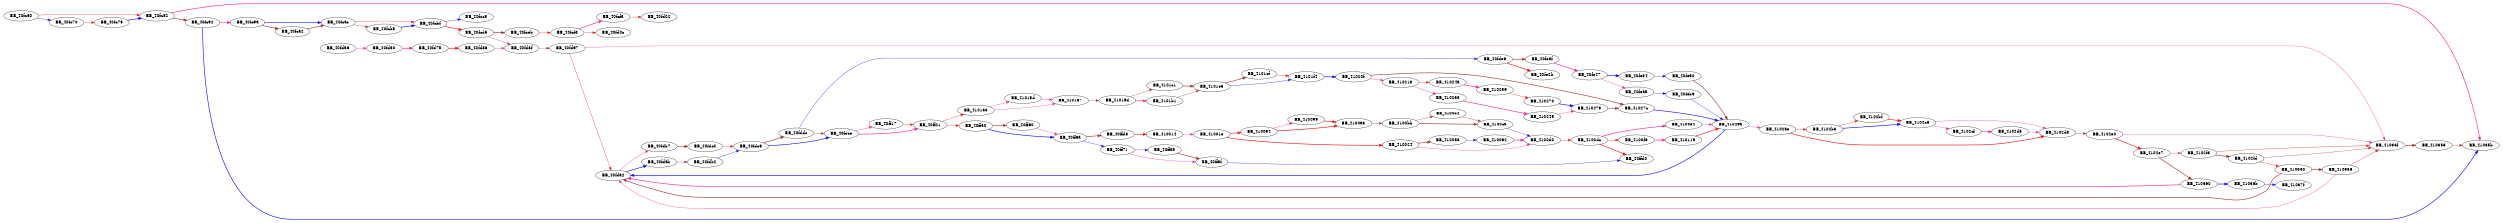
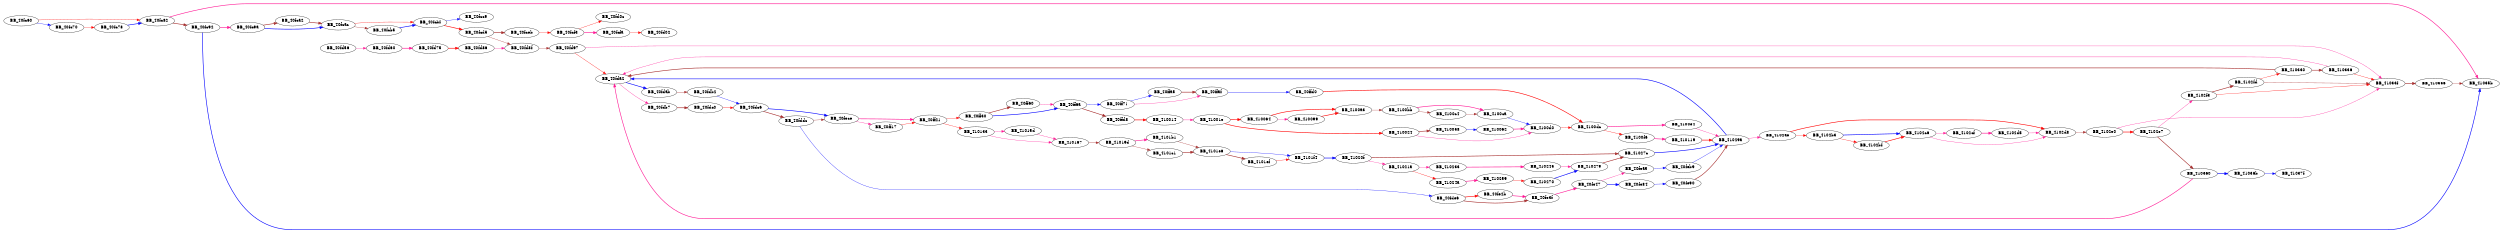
(1447, 124) -> (1449, 105)
(1612, 149) -> (1455, 90)
none -> (1518, 196)
